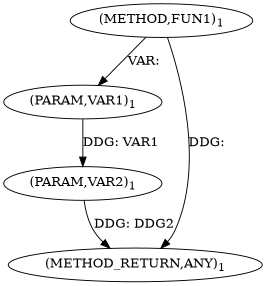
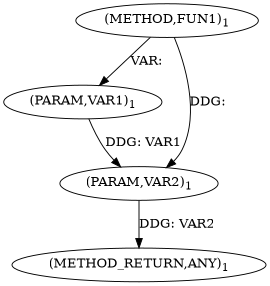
(189, 140) -> (190, 100)
(134, 224) -> (177, 224)
